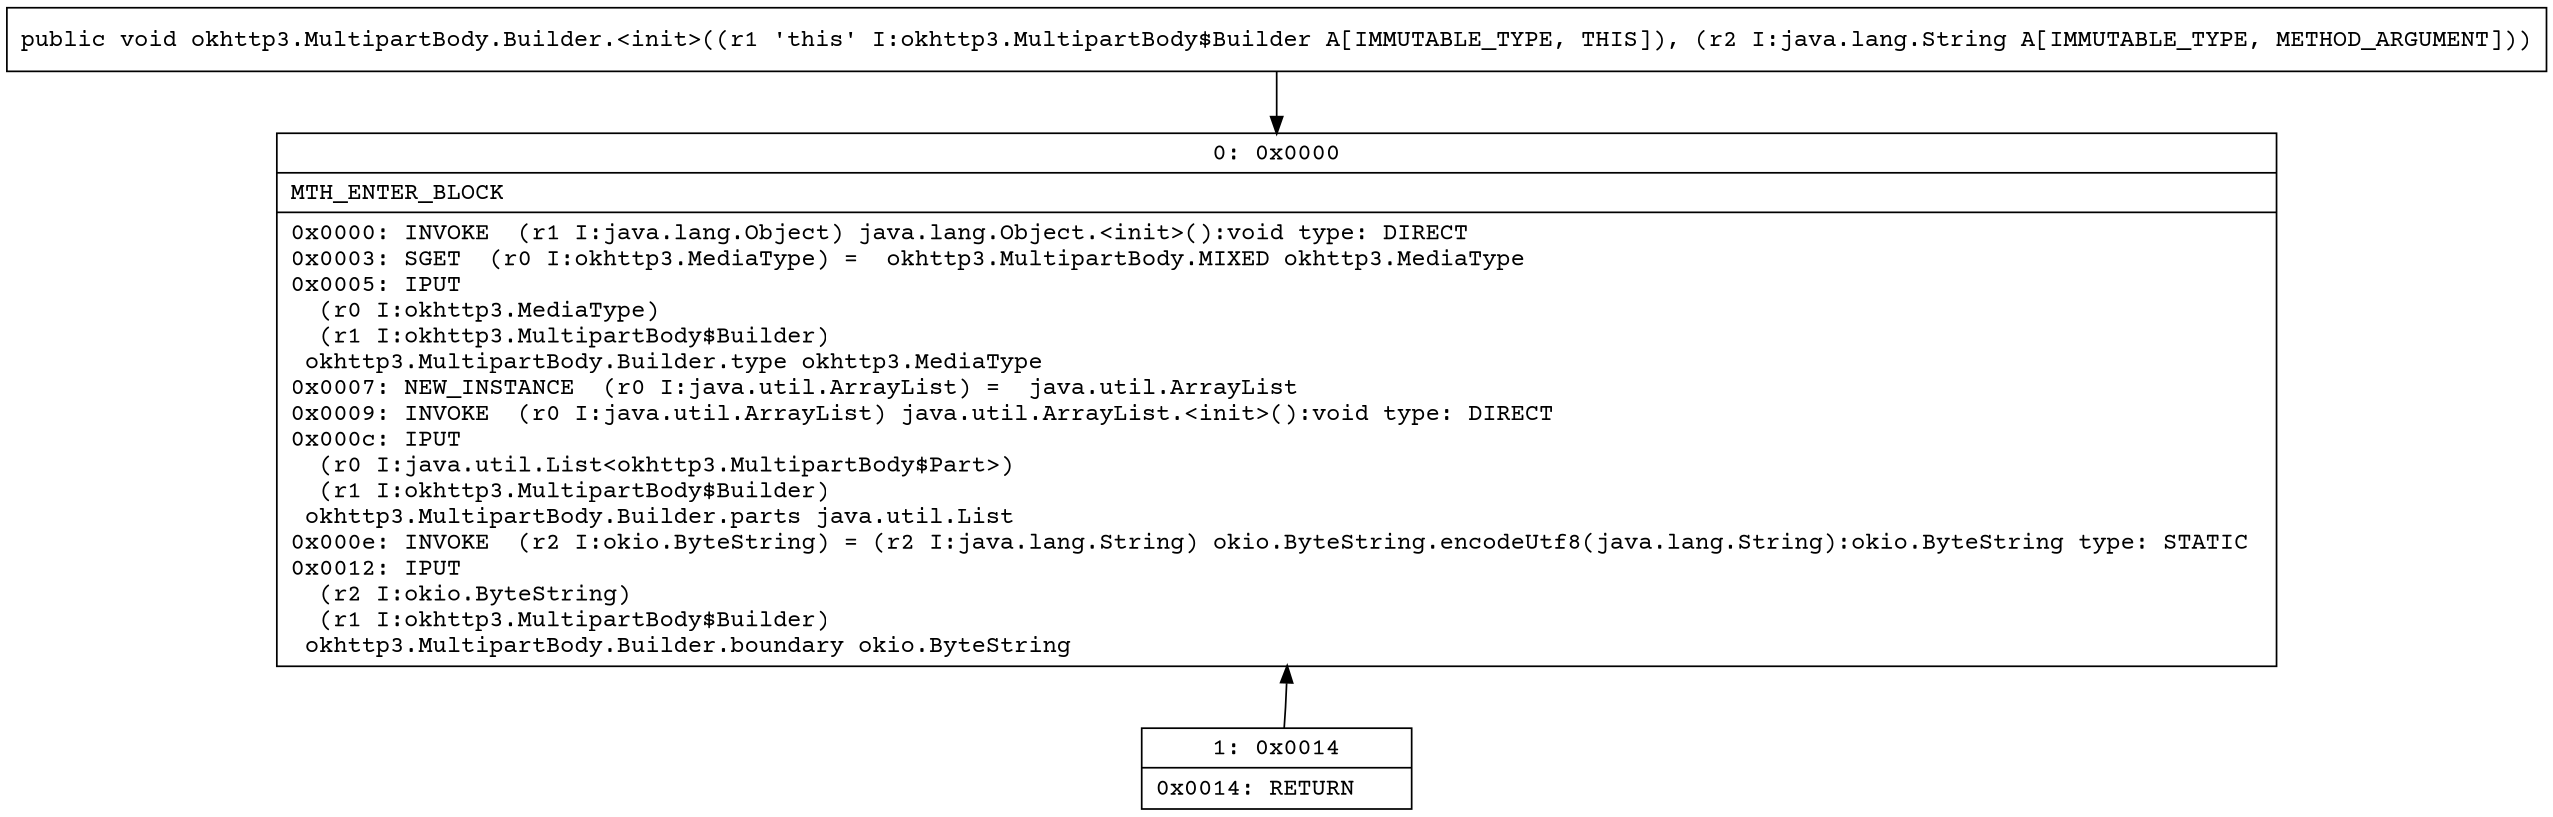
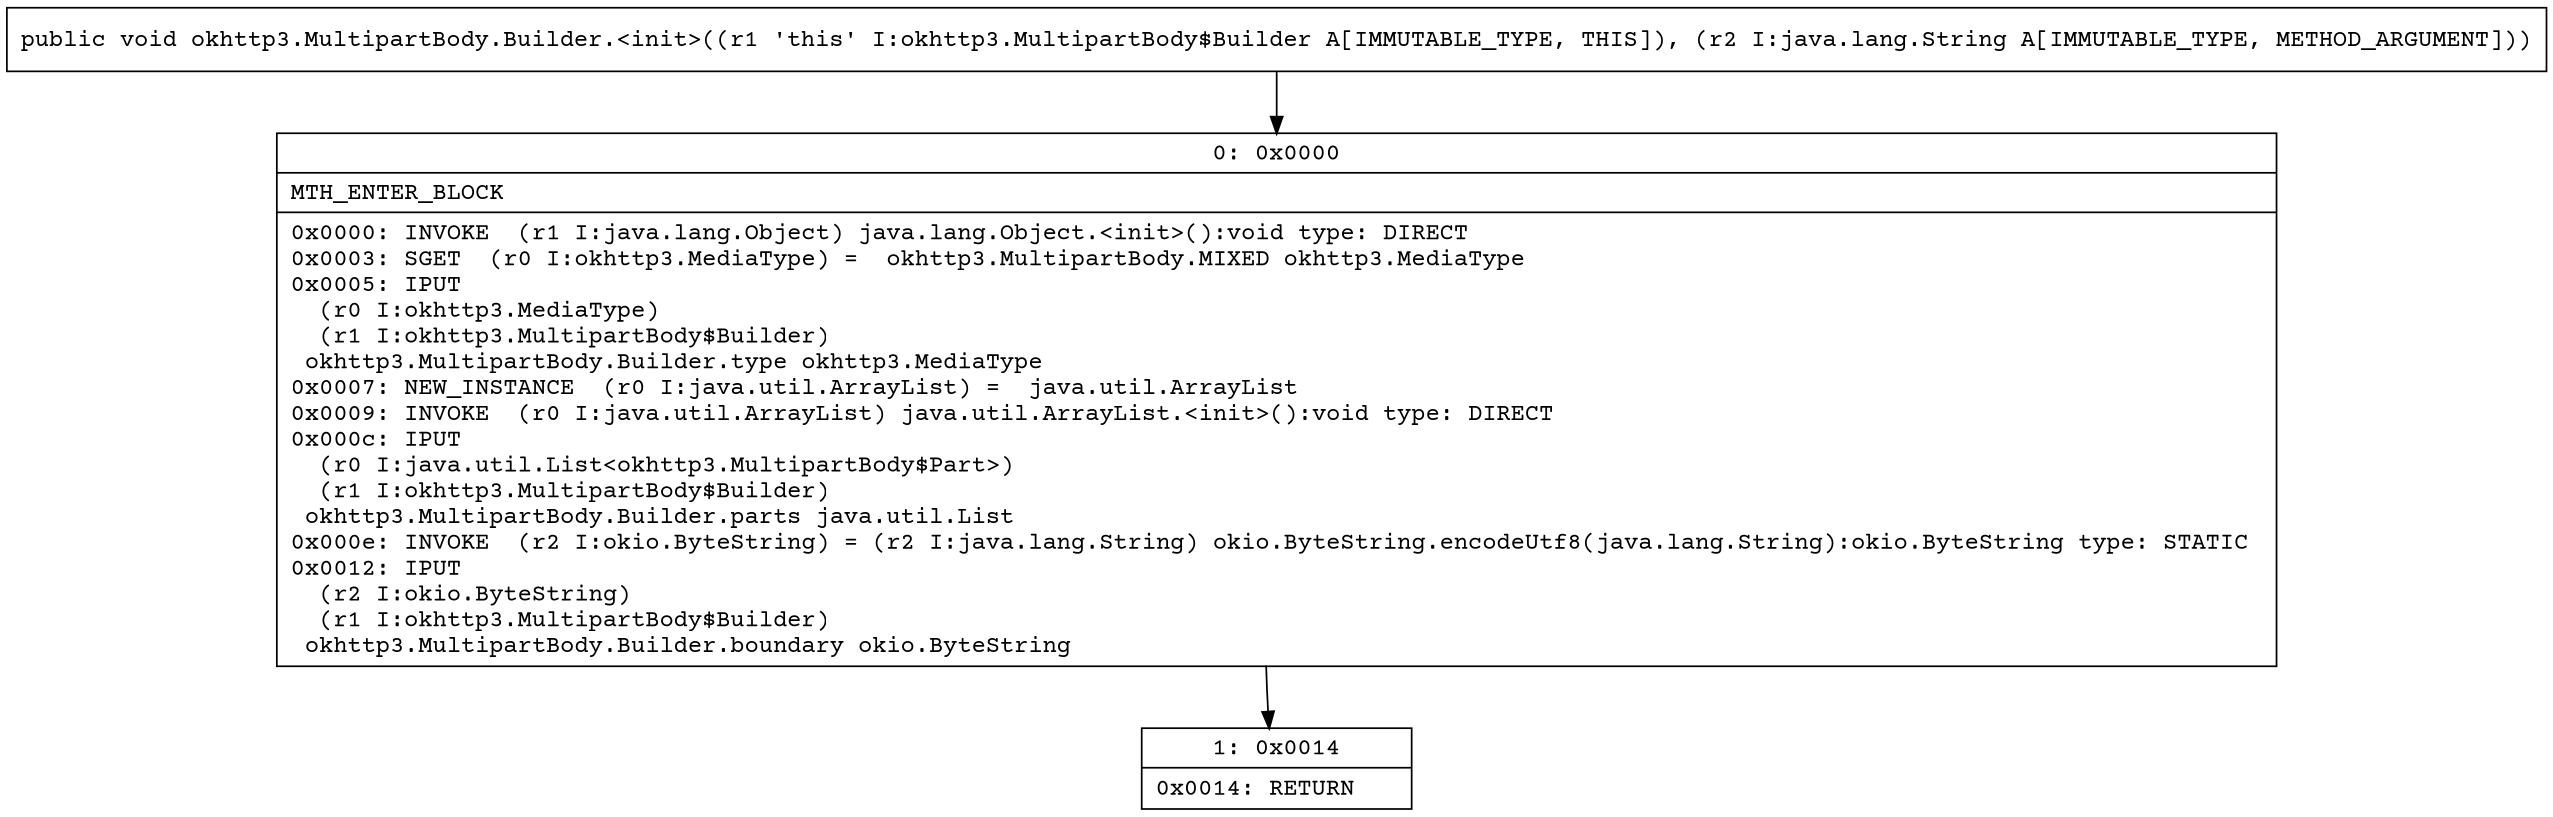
(1286, 706) -> (1267, 688)
